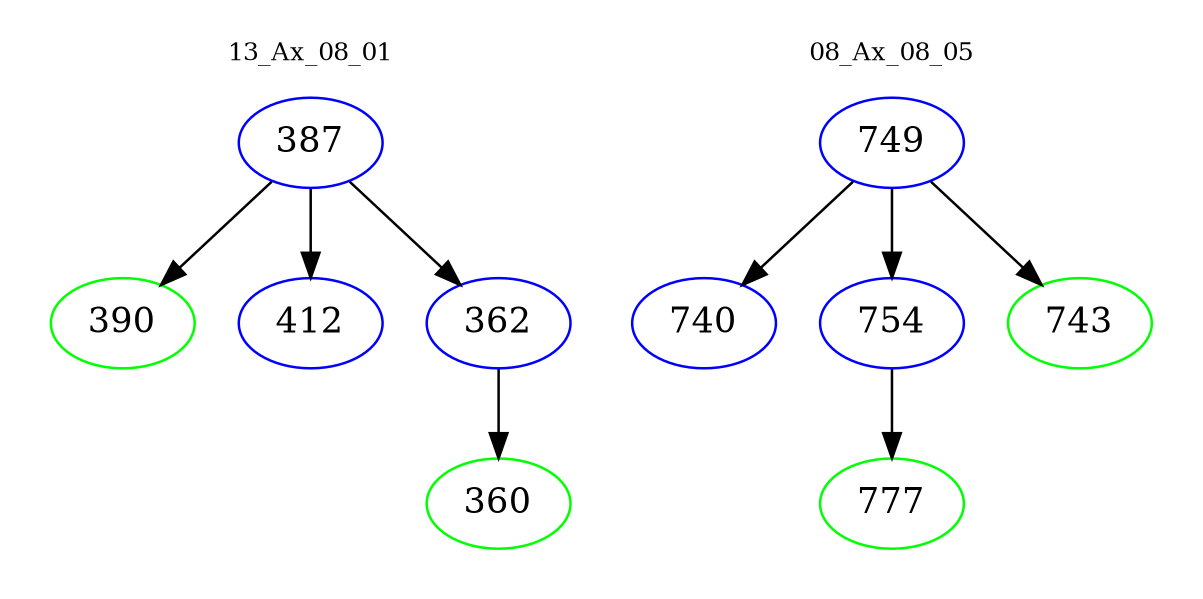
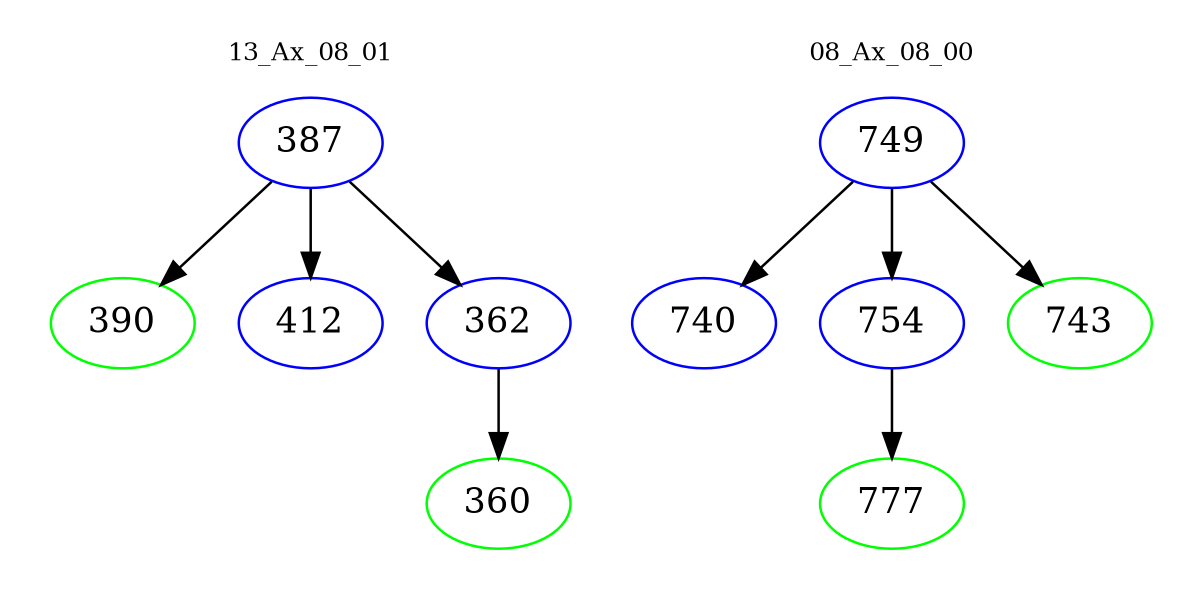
(892, 54) -> (892, 54)
